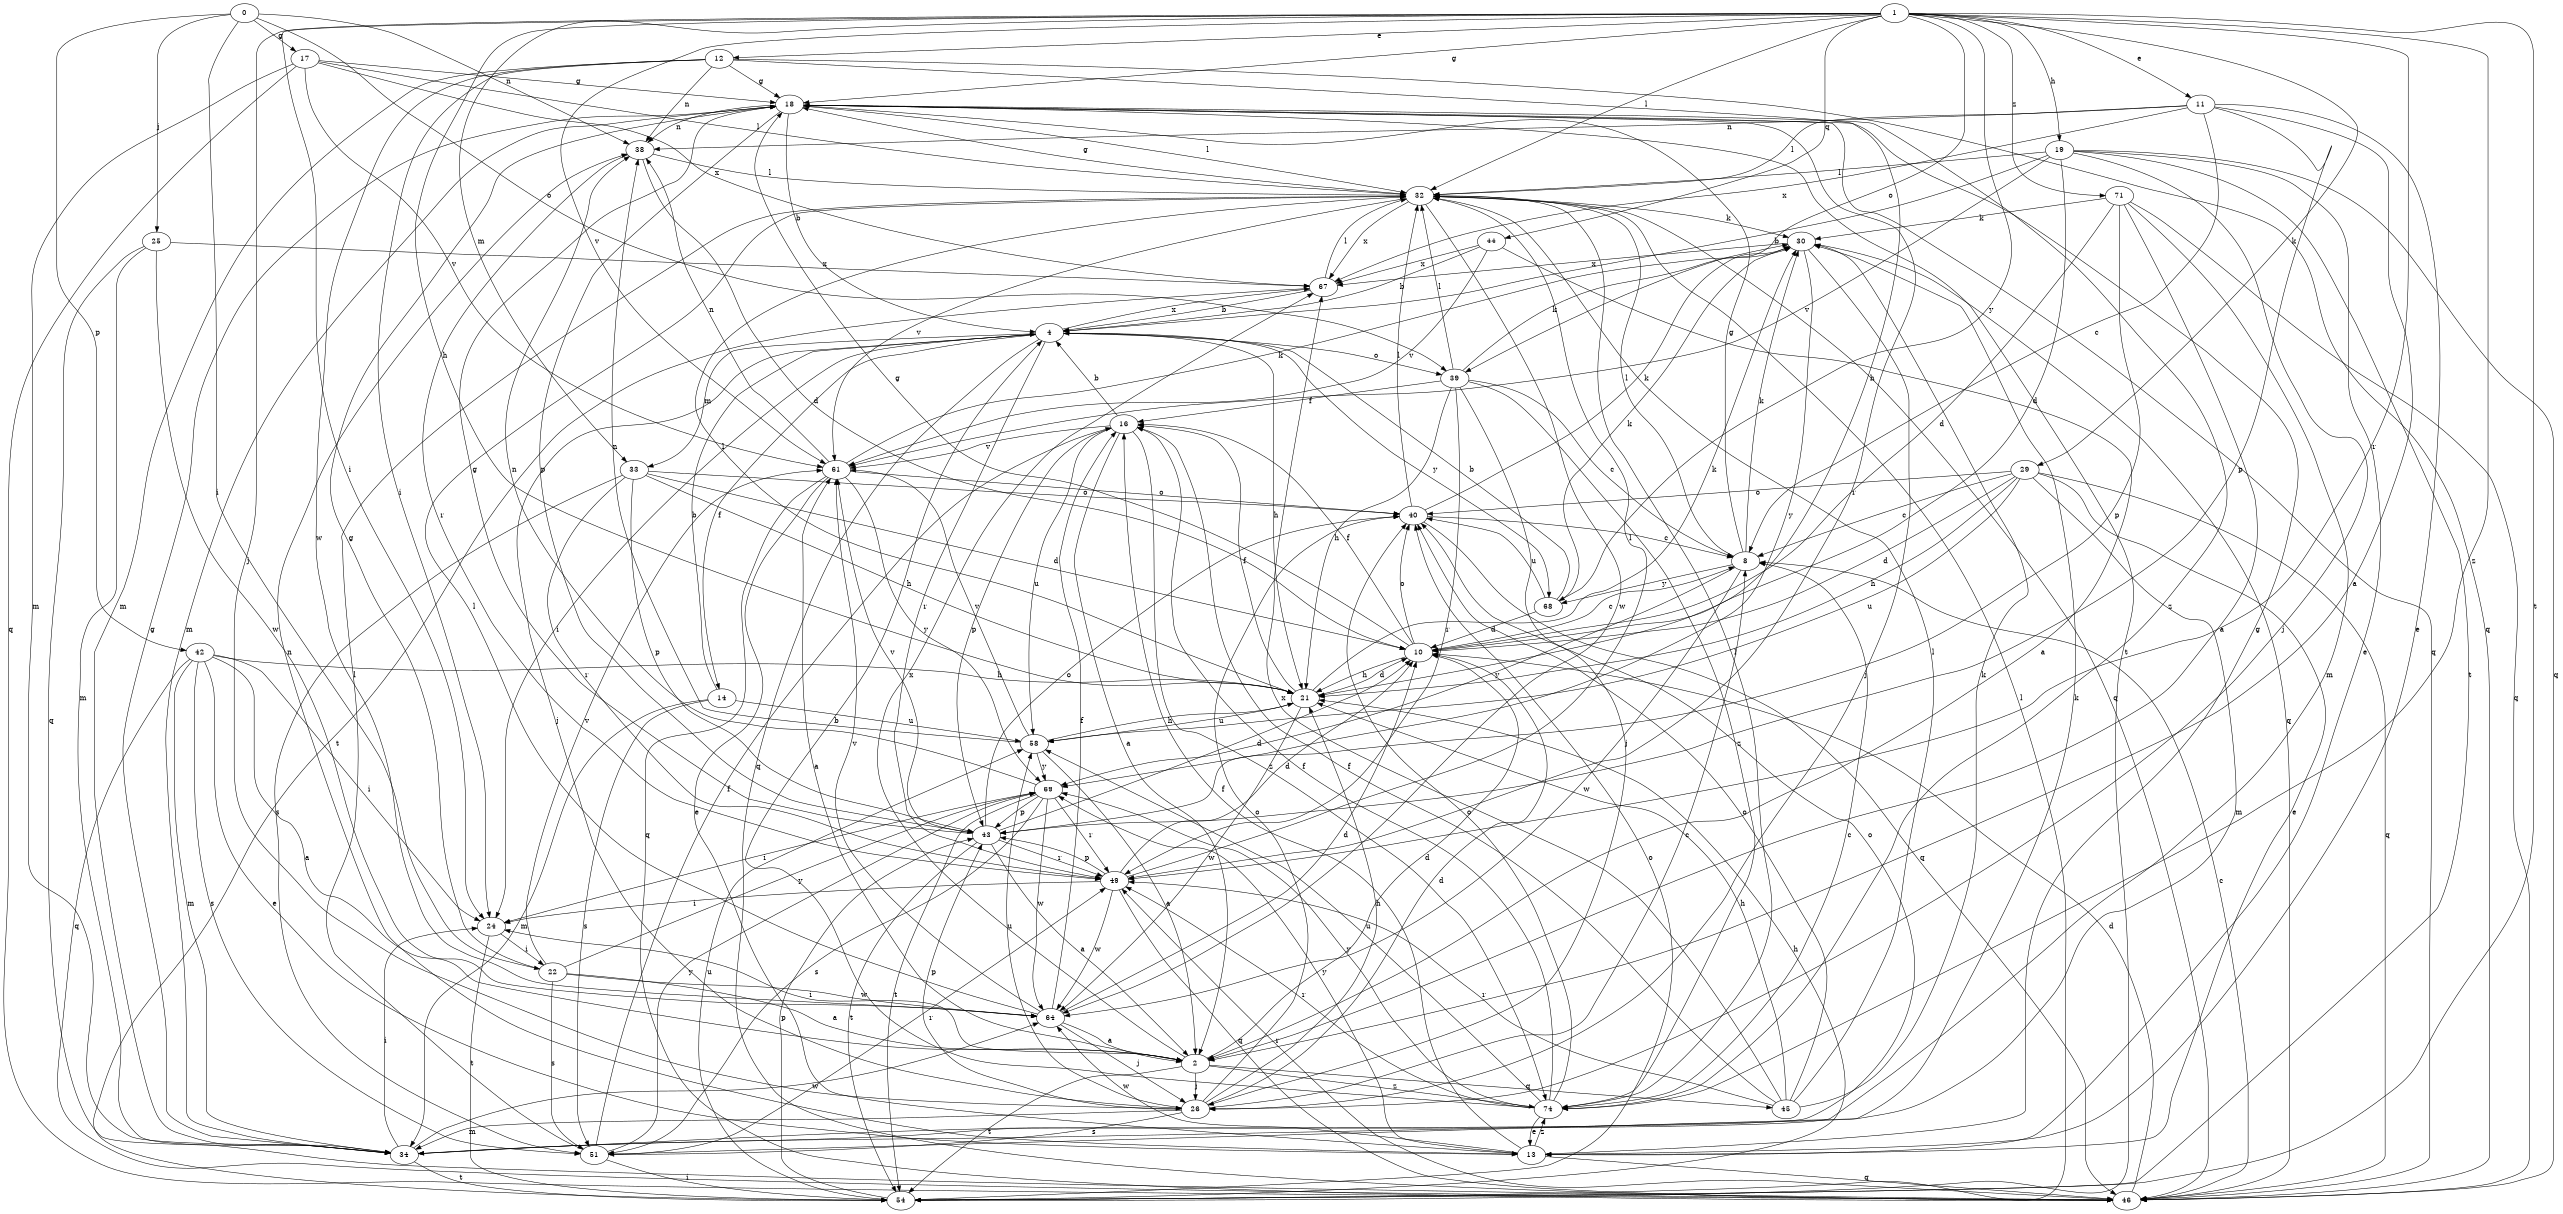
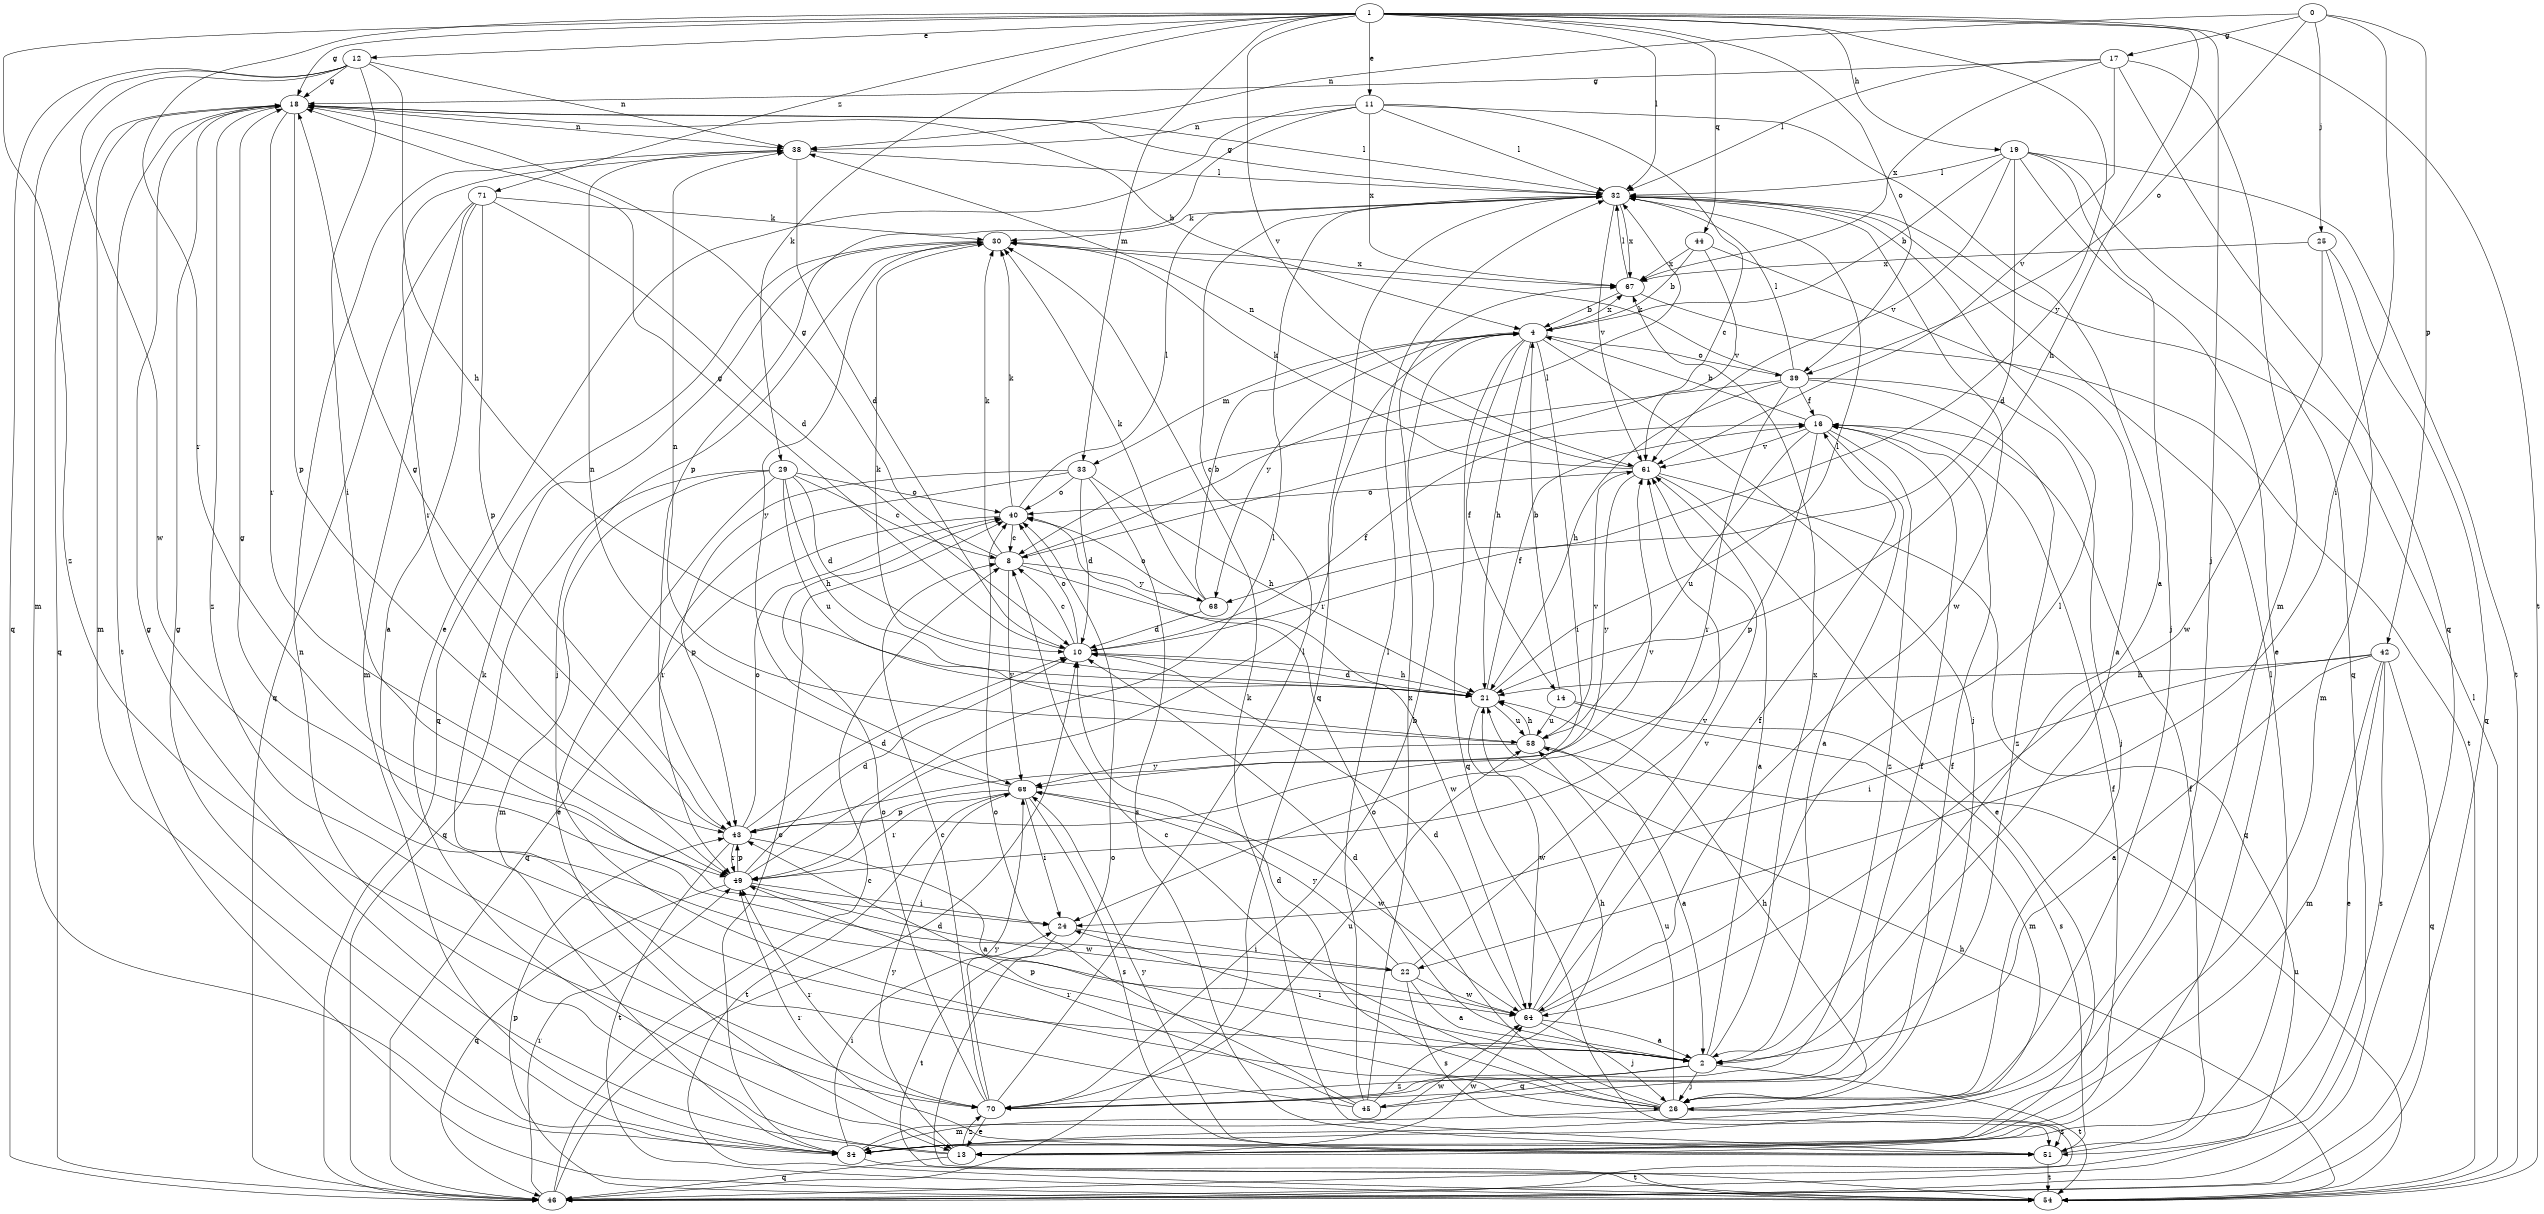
(301, 131) -> none
(1534, 561) -> (1144, 561)
(1548, 1109) -> (991, 1109)
(688, 1178) -> (2050, 1178)
